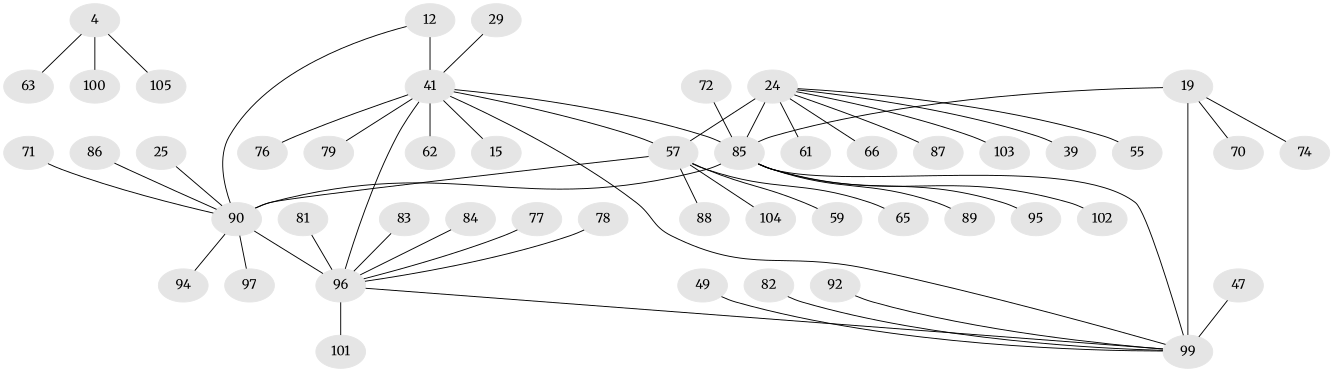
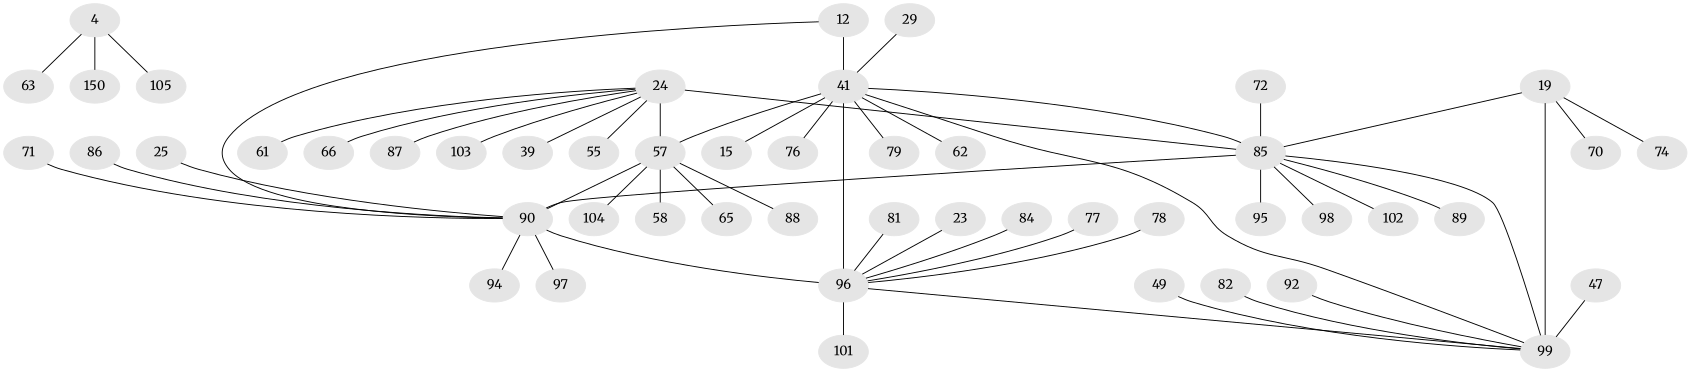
(95, 87) -> (95, 87)
(404, 219) -> (960, 219)
(837, 219) -> (660, 219)
none -> (1327, 219)
